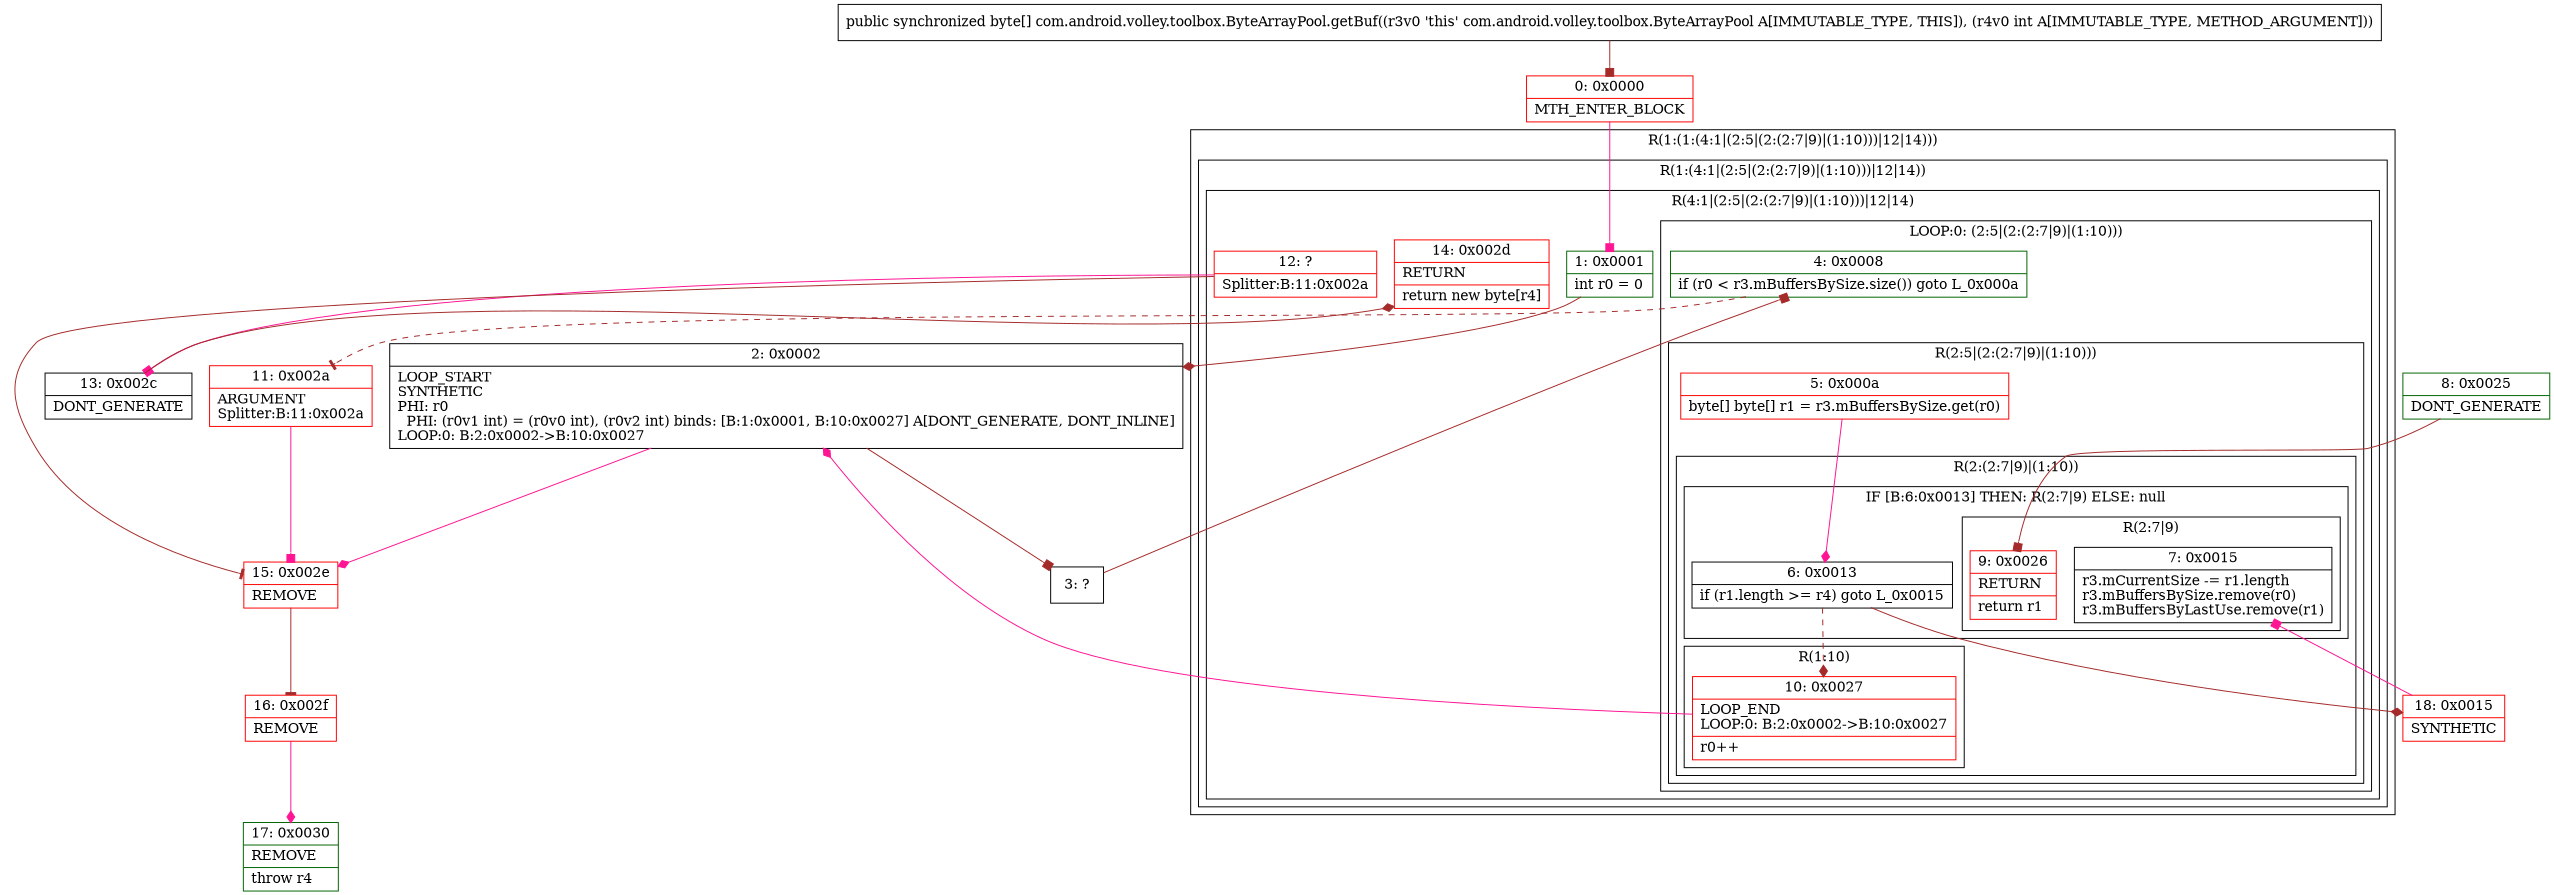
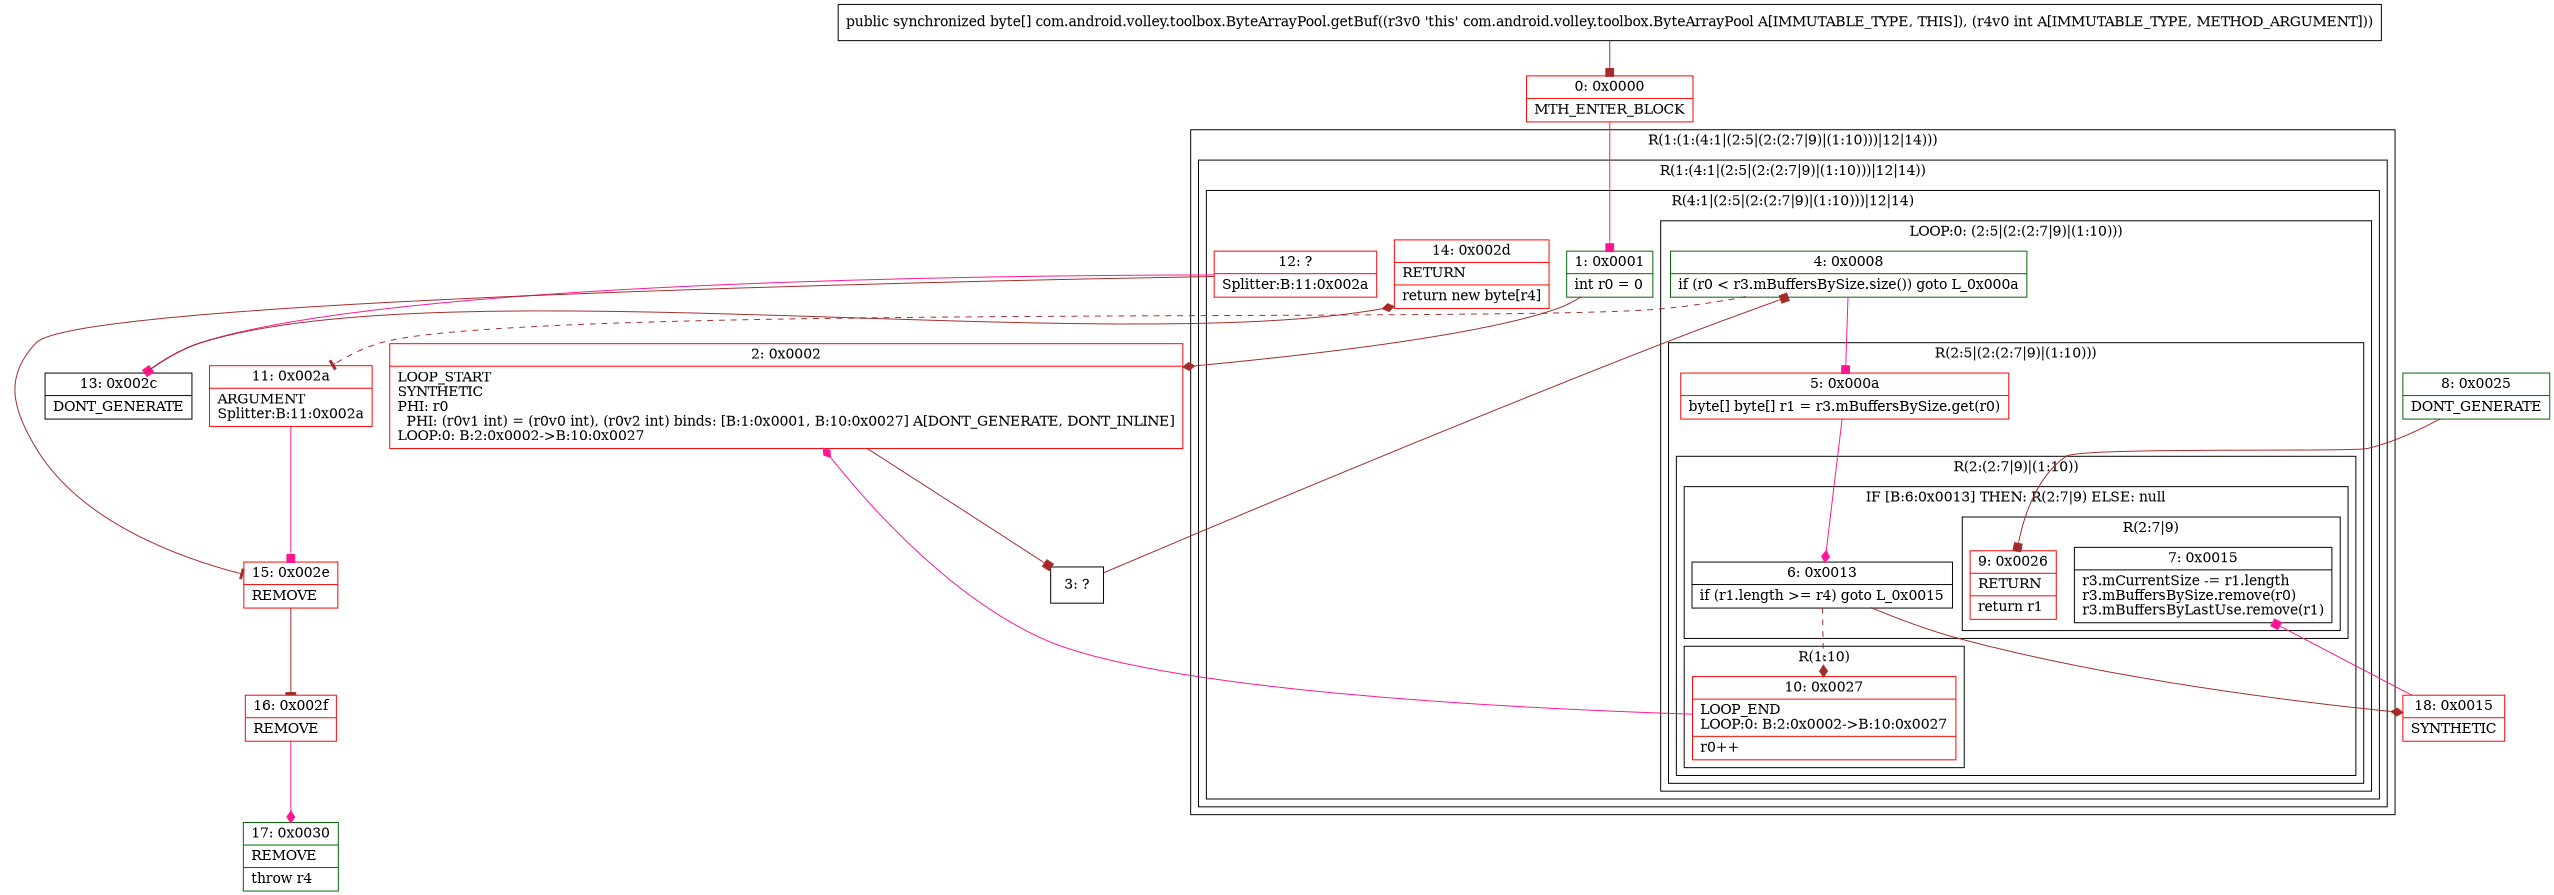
none -> (1847, 330)
(786, 396) -> (786, 396)
(500, 505) -> none
